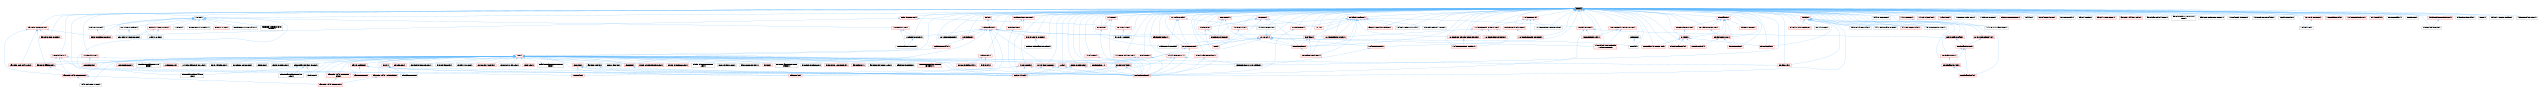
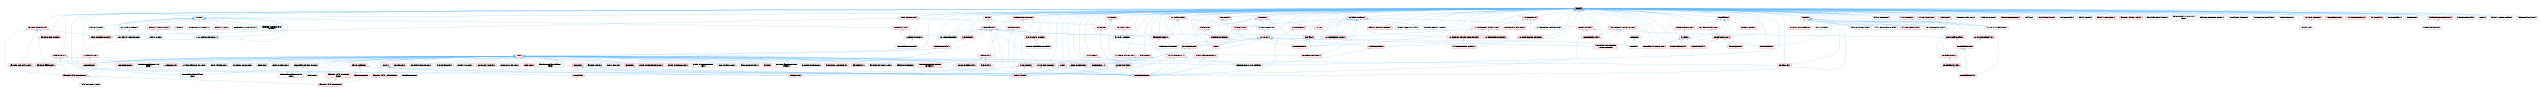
(1267, 32) -> (1264, 33)
none -> (207, 37)
(1306, 52) -> (1223, 54)
(551, 65) -> (551, 65)
